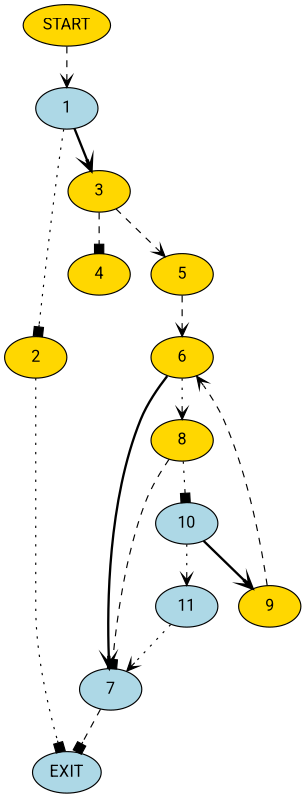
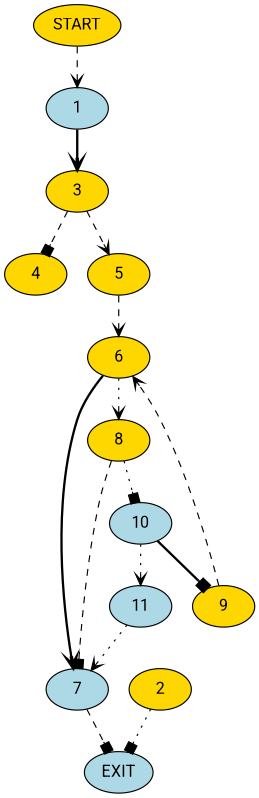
(50, 227) -> none
(224, 561) -> (178, 561)
